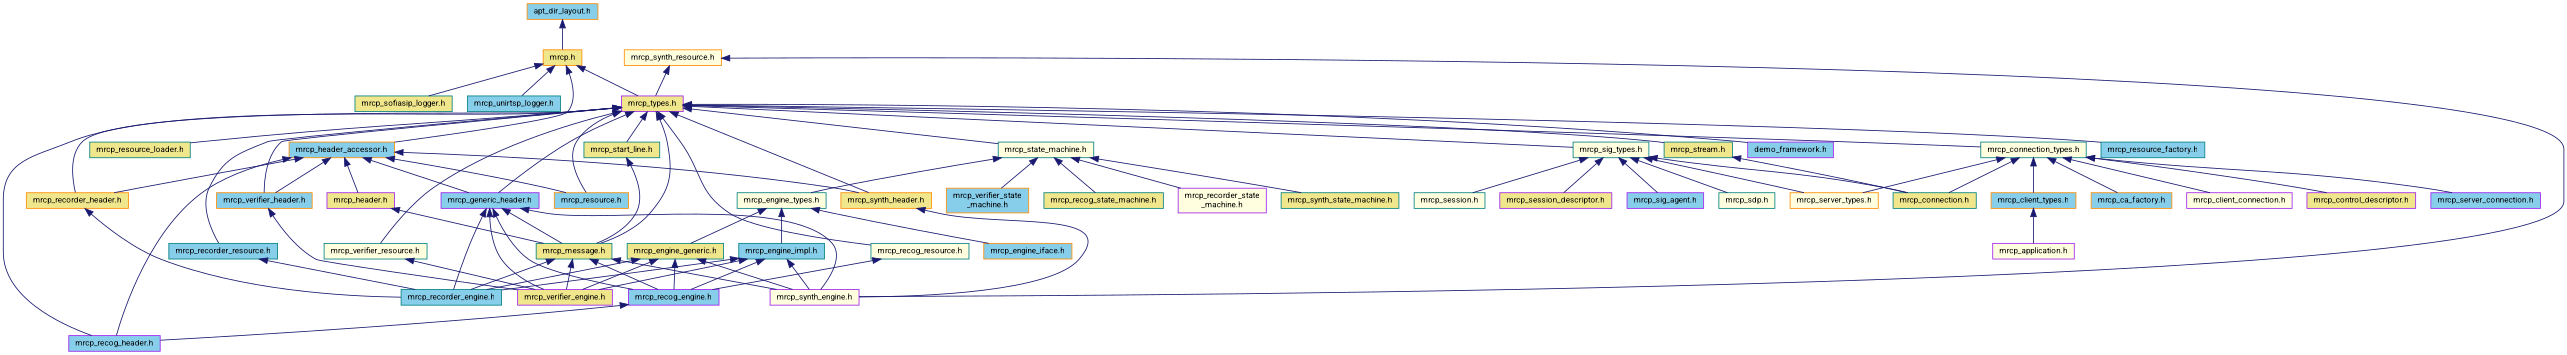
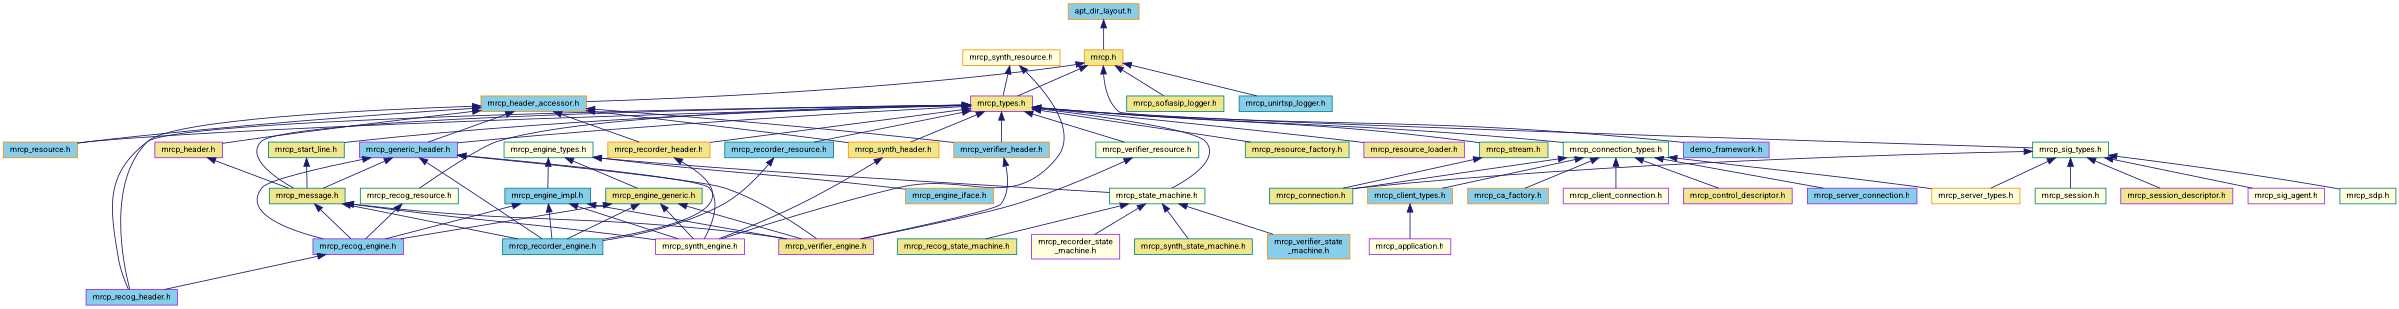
(1132, 127) -> (1674, 136)
(140, 150) -> (1414, 150)
(2153, 150) -> (1297, 150)
(902, 175) -> (868, 178)
(1665, 201) -> (2286, 196)
